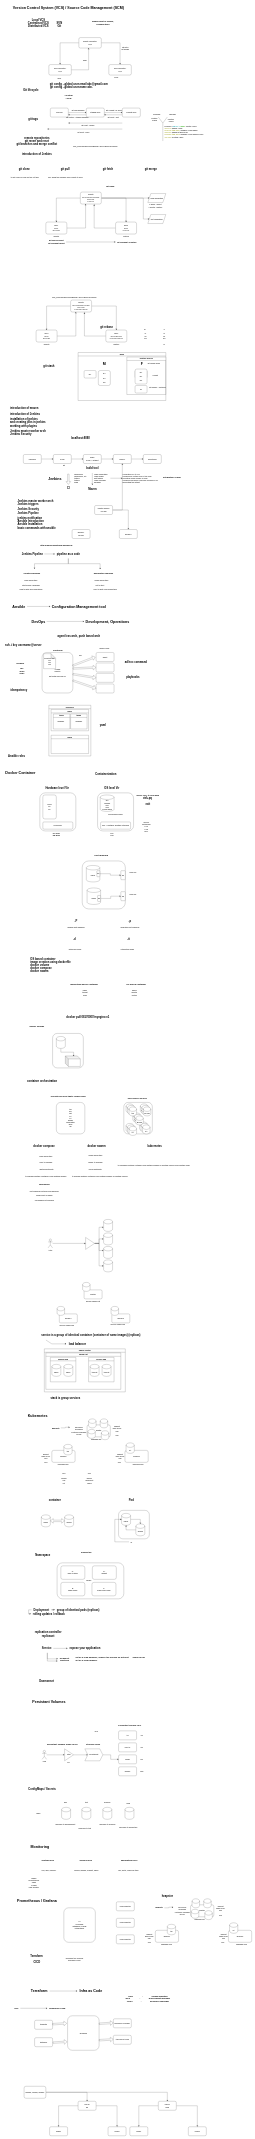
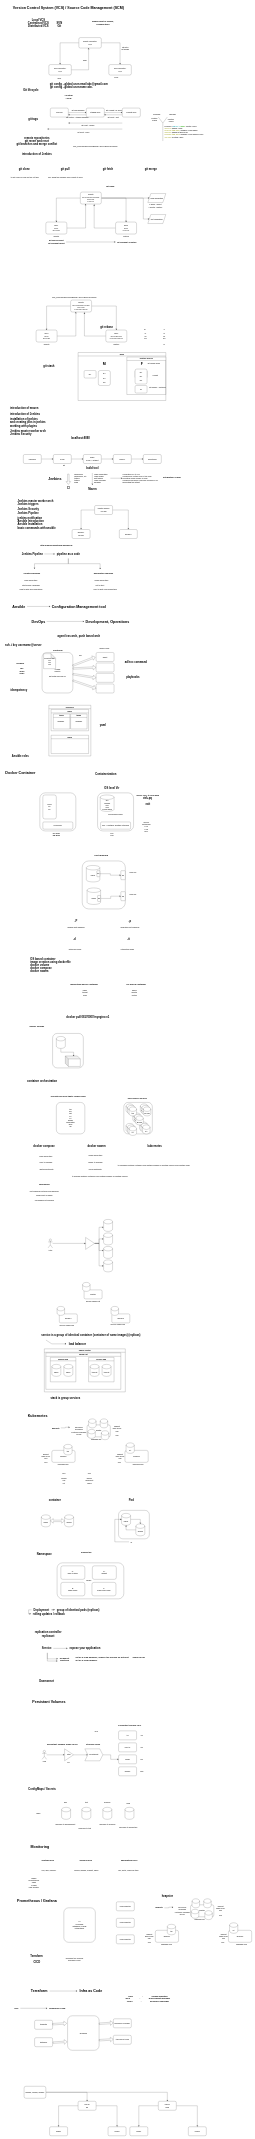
(122, 466) -> (81, 527)
(17, 757) -> (20, 757)
(57, 788) -> none
(46, 1177) -> none
(43, 1556) -> (44, 1555)
